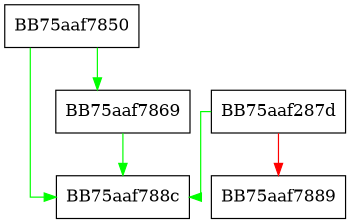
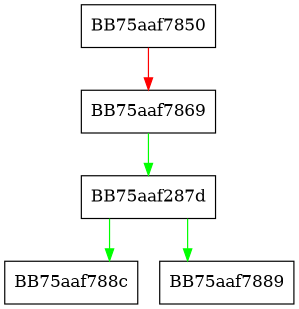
(97, 63) -> (148, 63)
(30, 129) -> none
(123, 148) -> (148, 148)
(278, 148) -> (188, 234)
